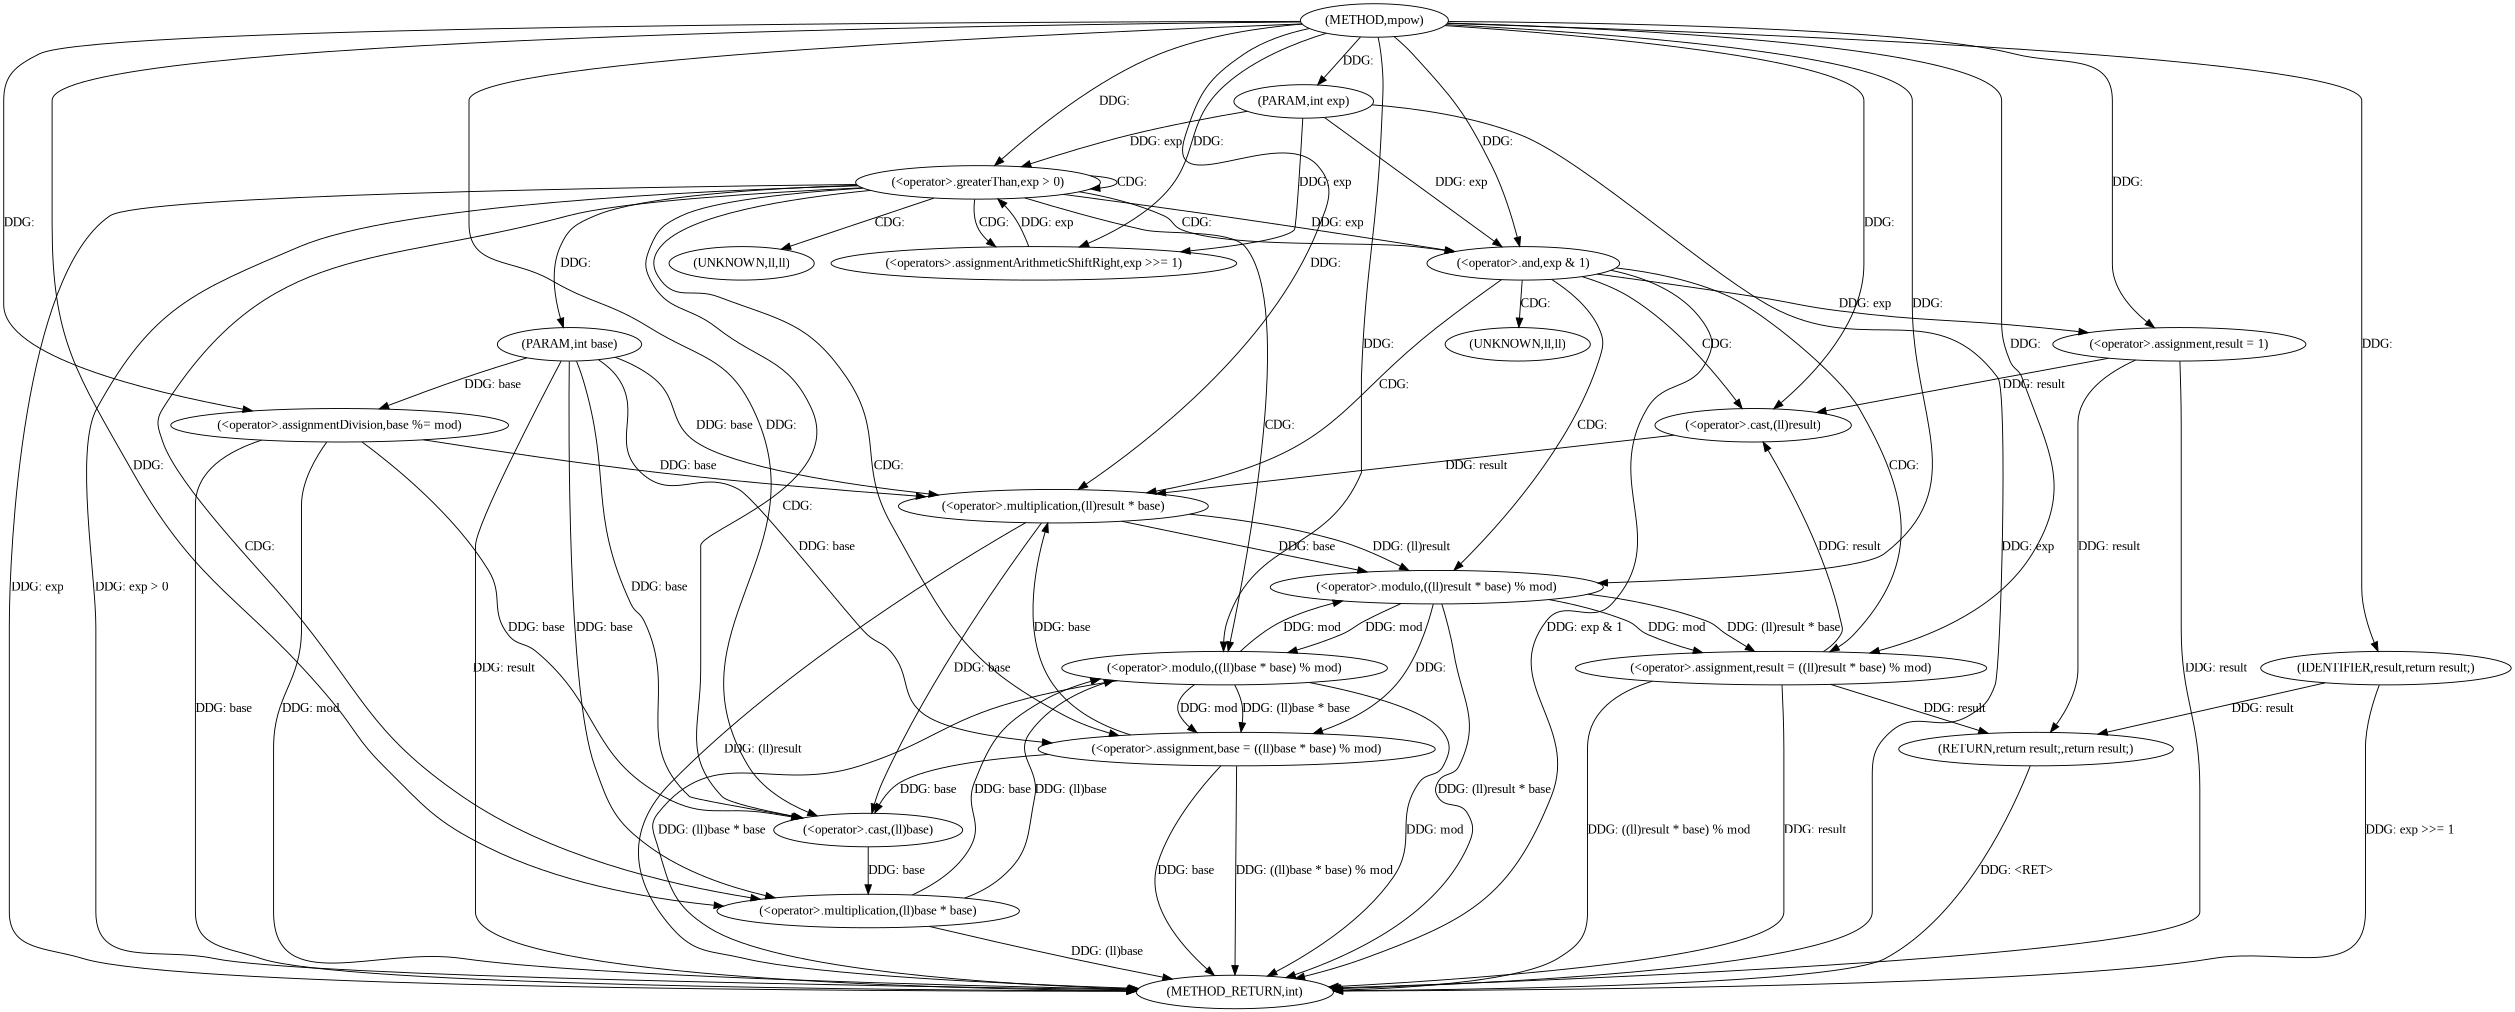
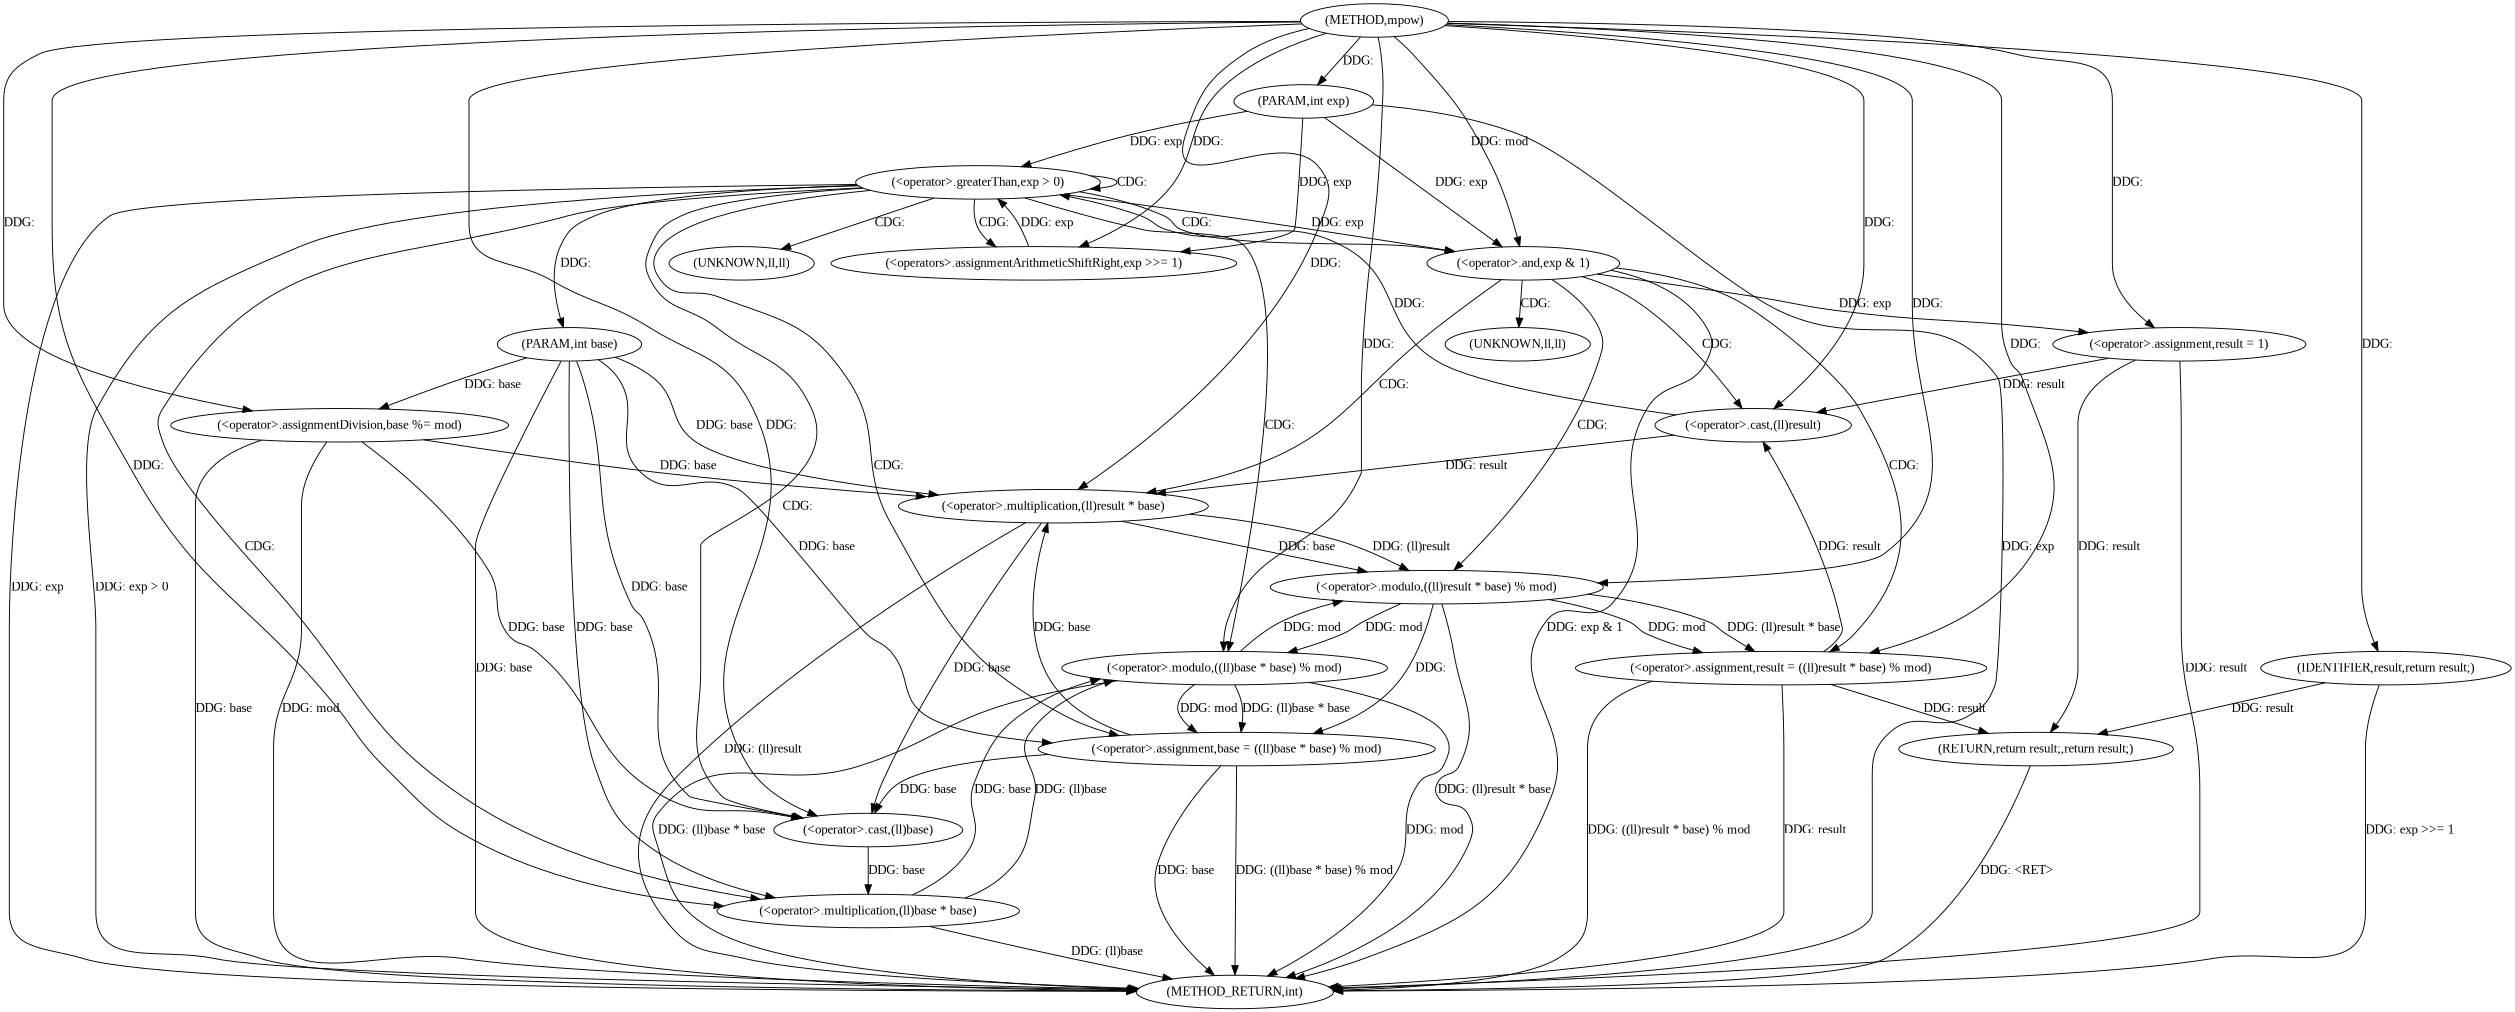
(1139, 63) -> (1383, 286)
(1500, 142) -> (1500, 142)
(504, 668) -> (504, 668)
